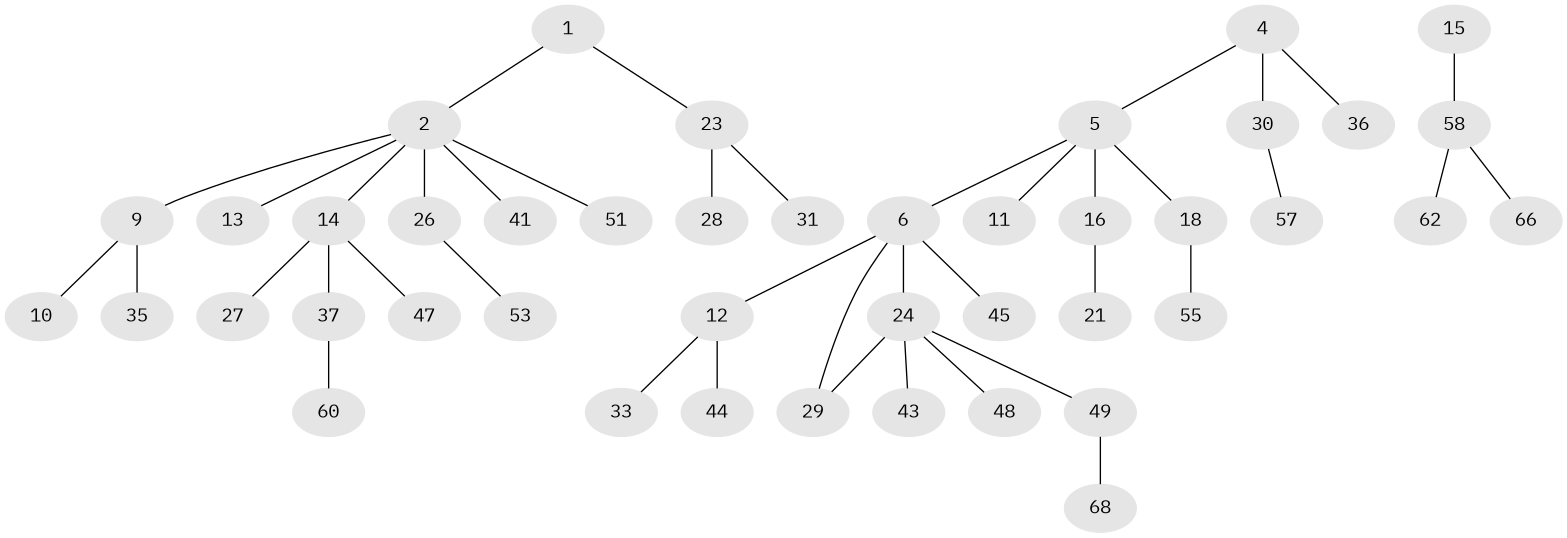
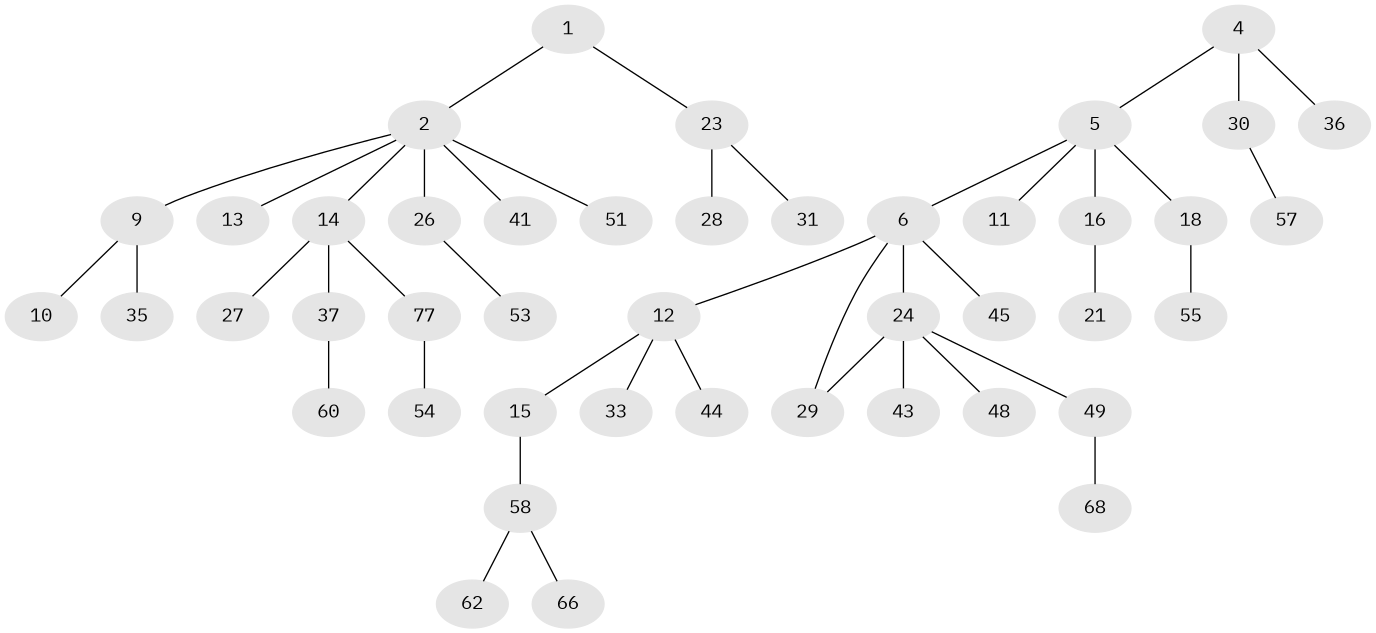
(424, 317) -> (424, 317)
none -> (592, 365)
none -> (424, 412)
